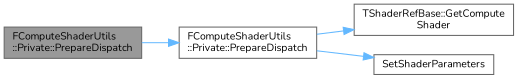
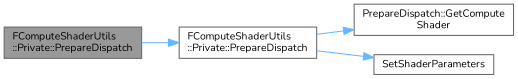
(434, 20) -> (434, 20)
